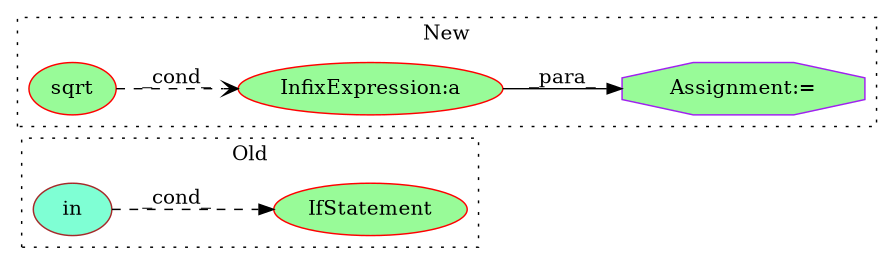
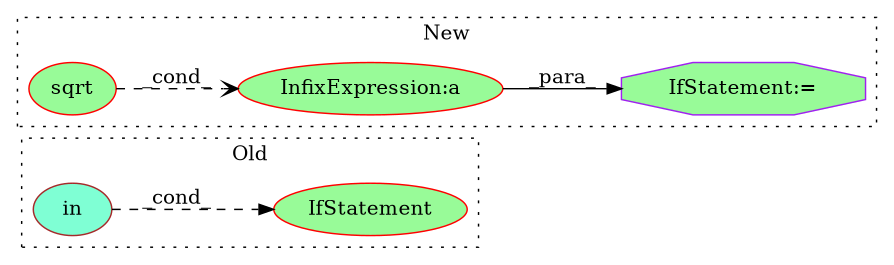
(743, 89) -> (743, 89)
